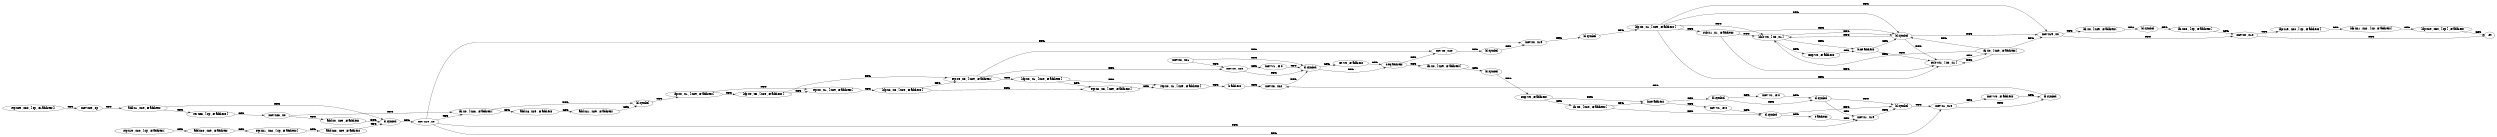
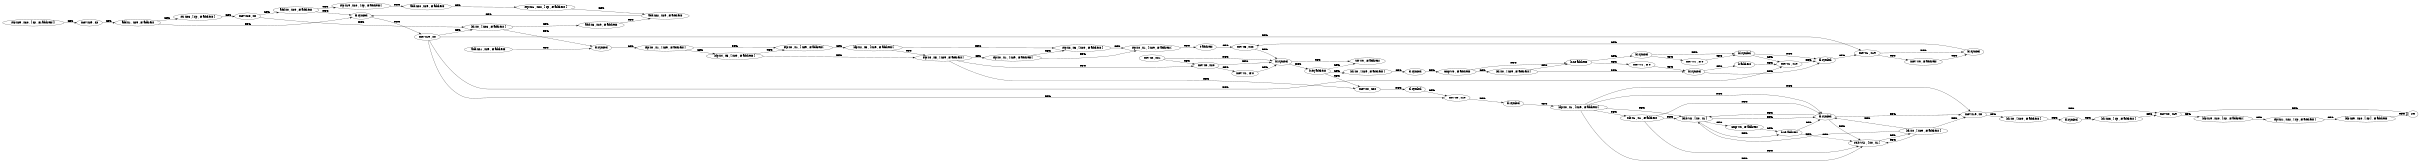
none -> (325, 8)
(1374, 64) -> (1341, 67)
(564, 112) -> (634, 21)
(180, 130) -> (397, 5)
